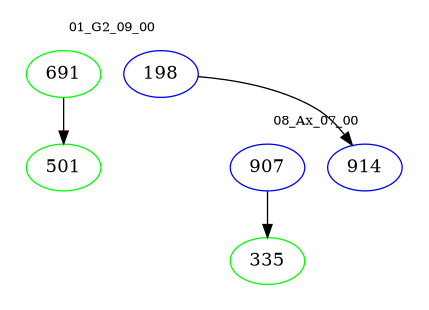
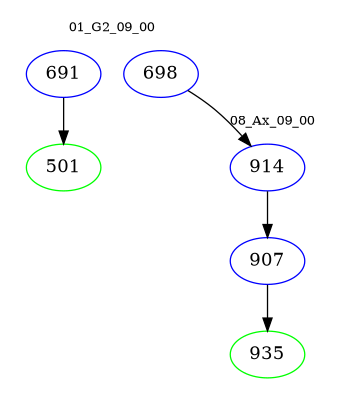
(64, 74) -> (64, 74)
(161, 74) -> (161, 74)
(316, 121) -> (273, 121)
none -> (268, 208)
(268, 261) -> (268, 355)
